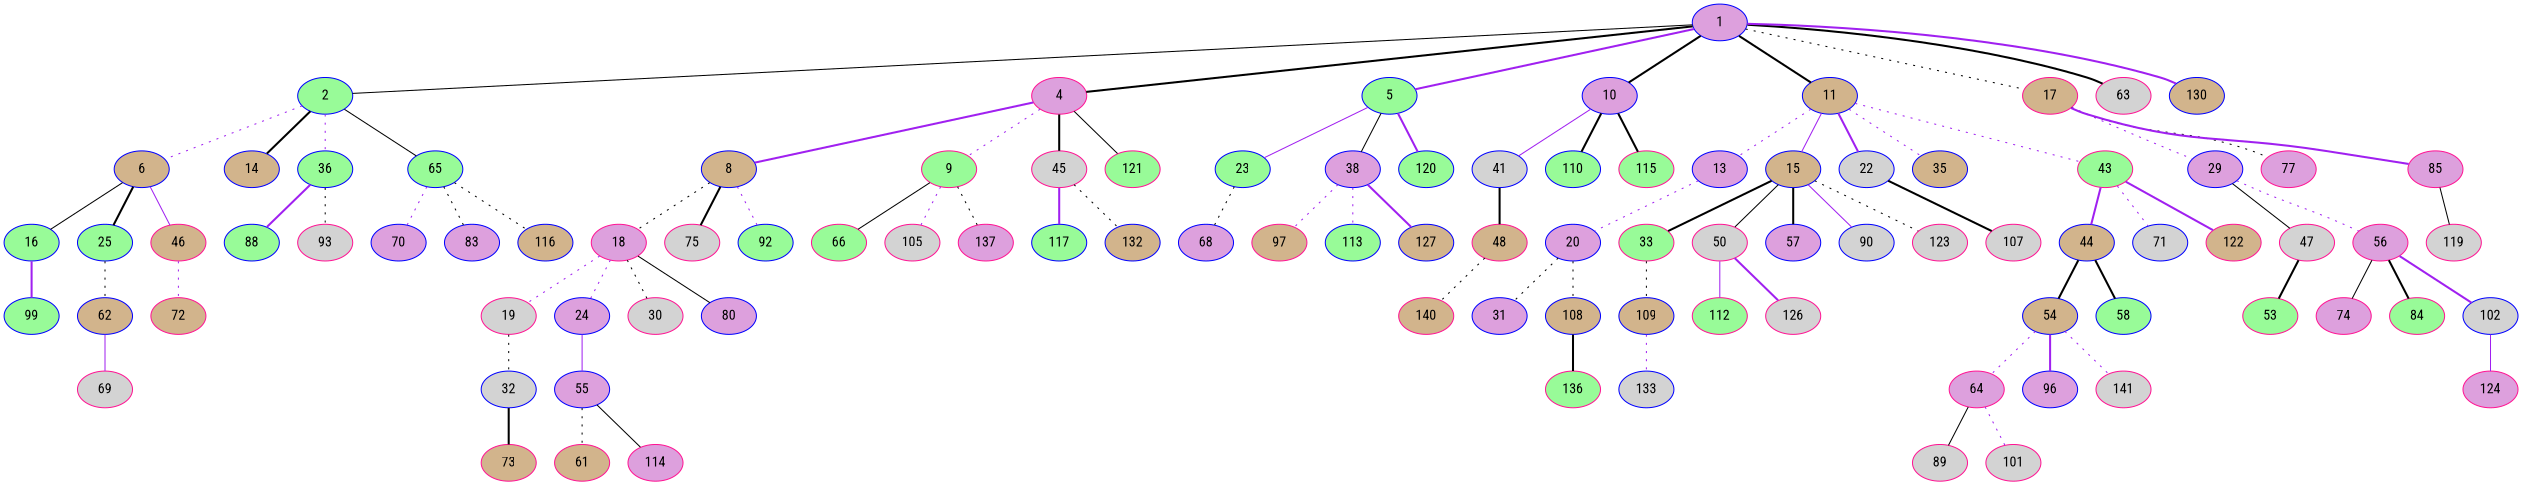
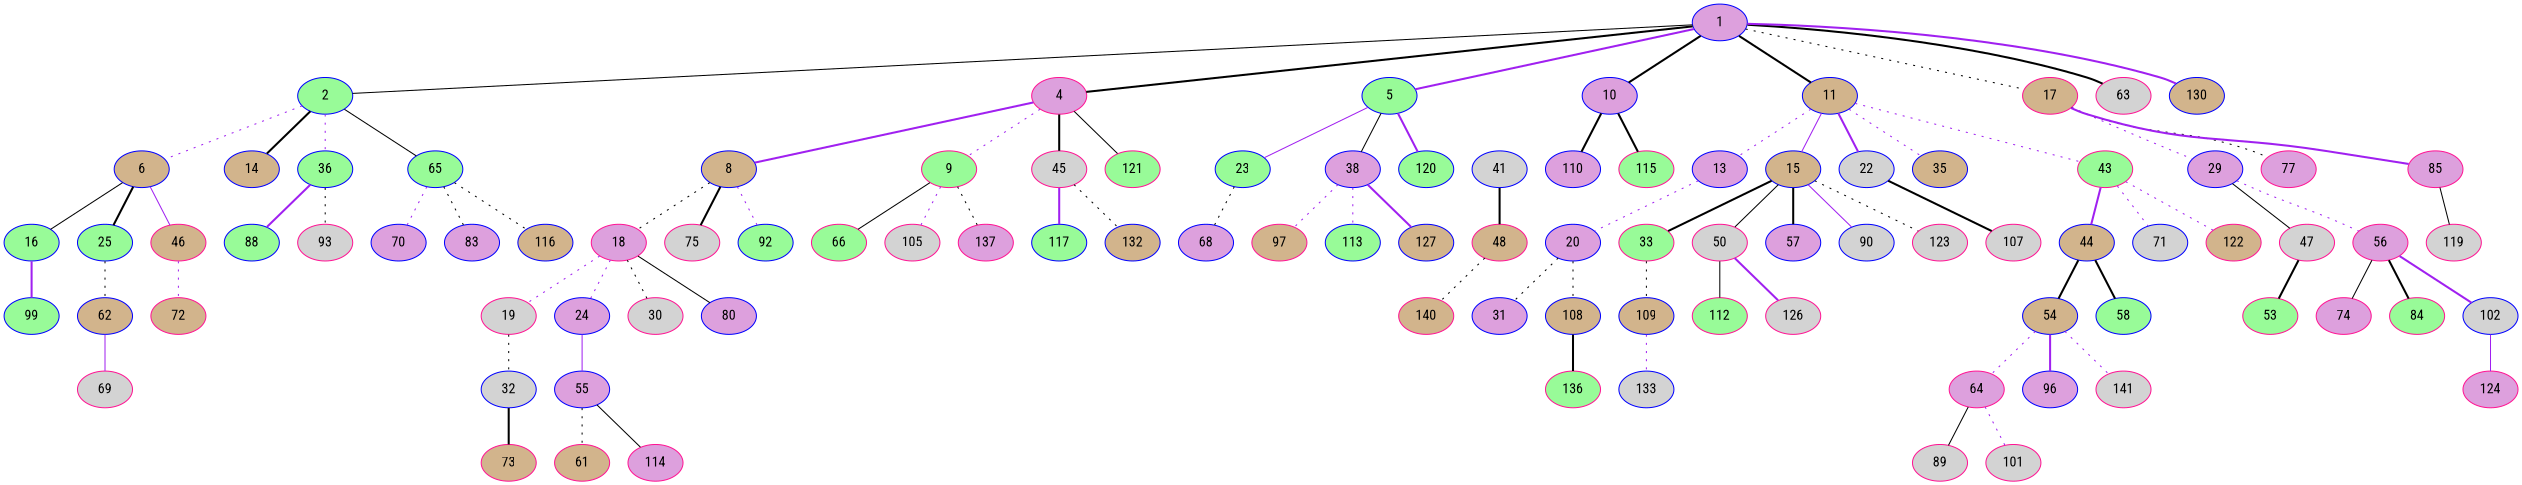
(1555, 133) -> none
(1573, 169) -> (1573, 169)
(2169, 206) -> (2169, 206)
(1720, 279) -> (1720, 279)
